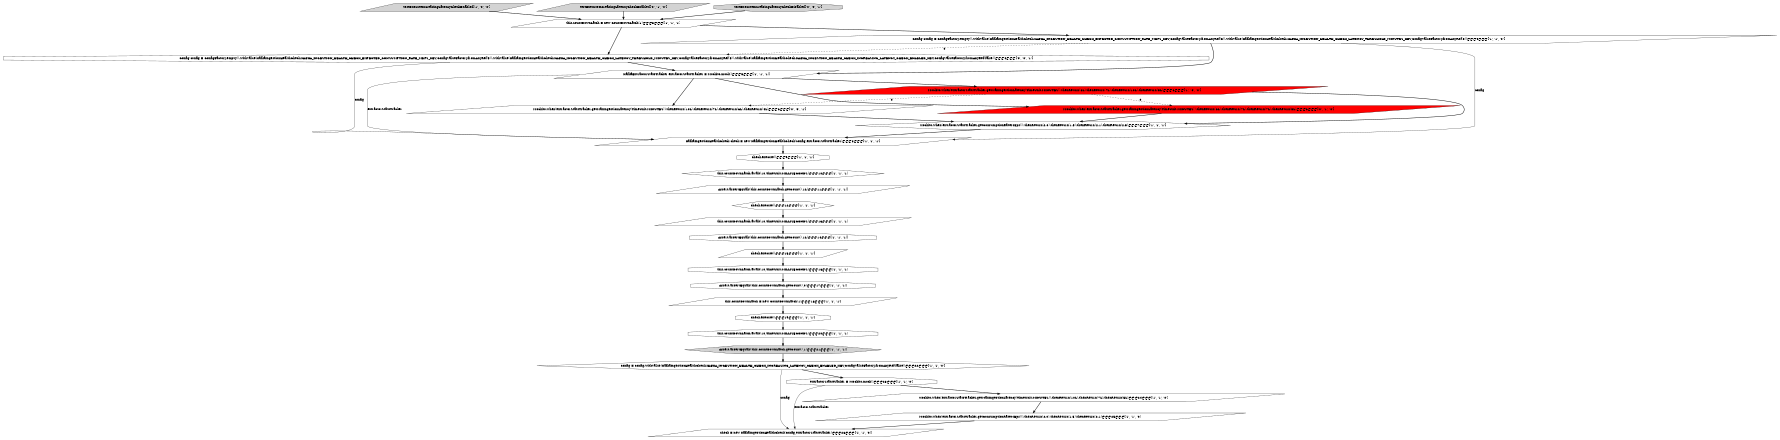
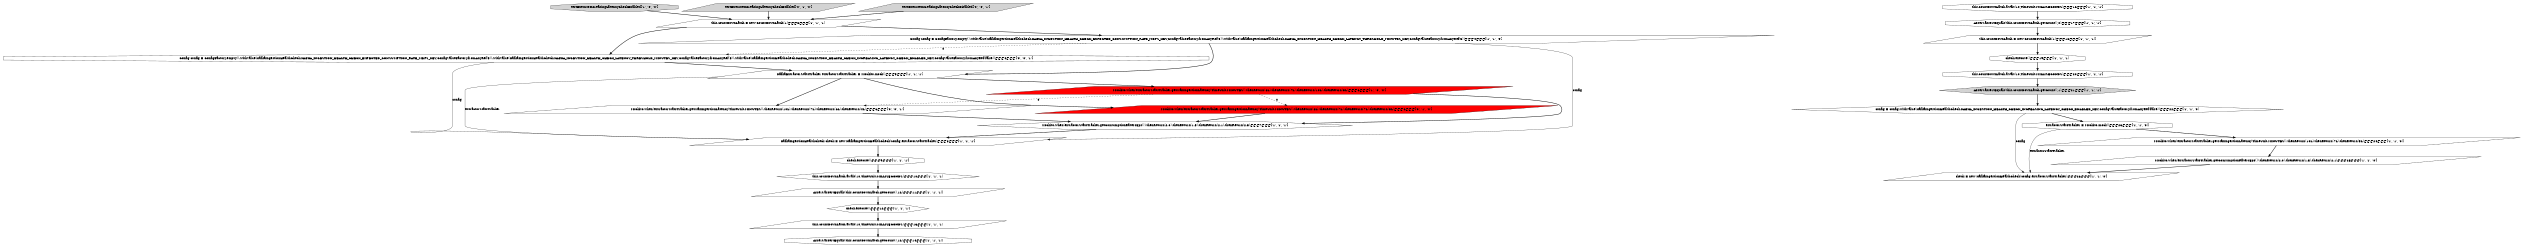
(447, 7) -> (614, 7)
(778, 7) -> (946, 7)
(783, 254) -> none
